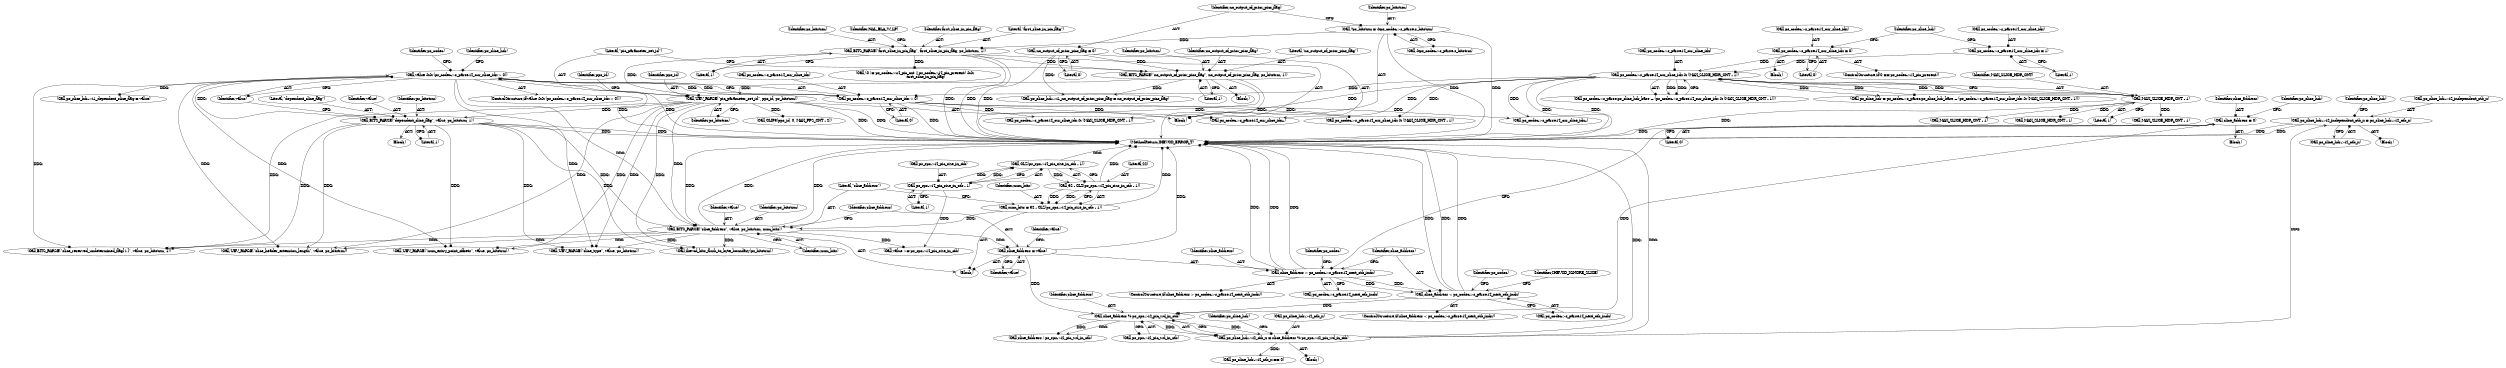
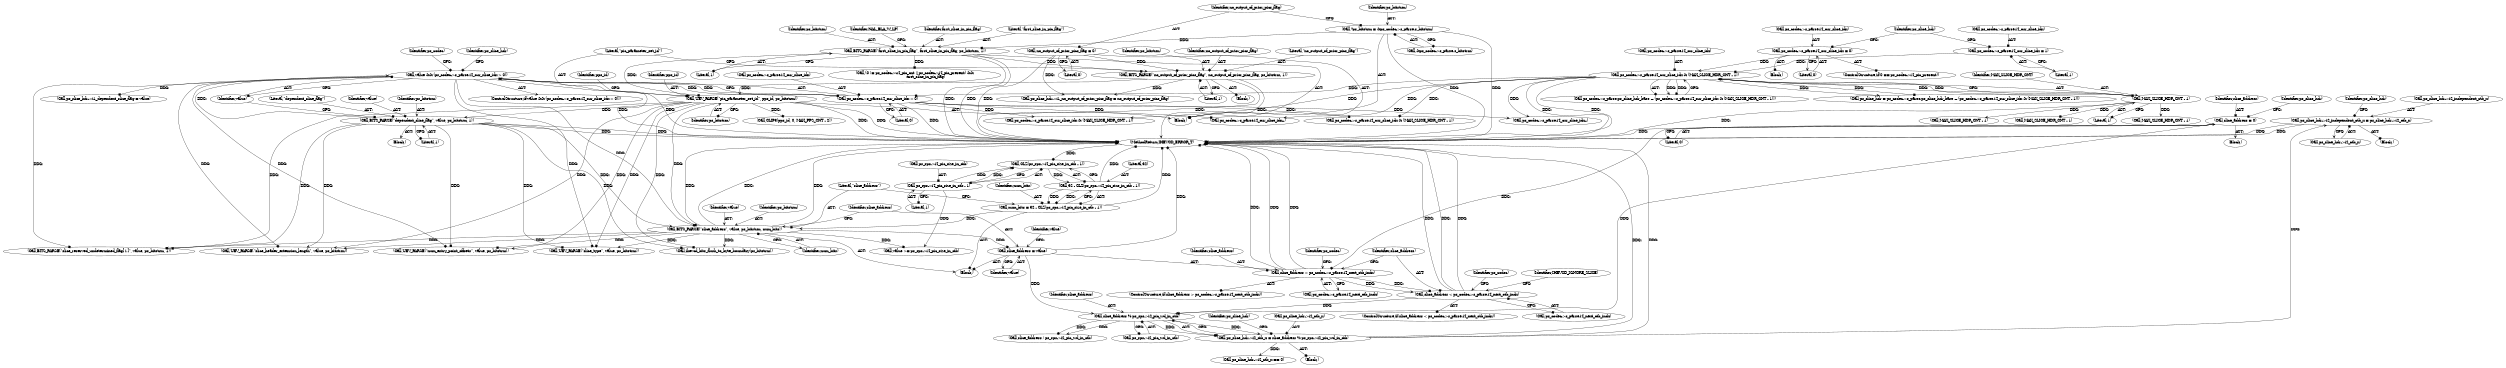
(1094, 151) -> (1087, 148)
(1138, 164) -> (1138, 164)
(1506, 197) -> (1506, 197)
